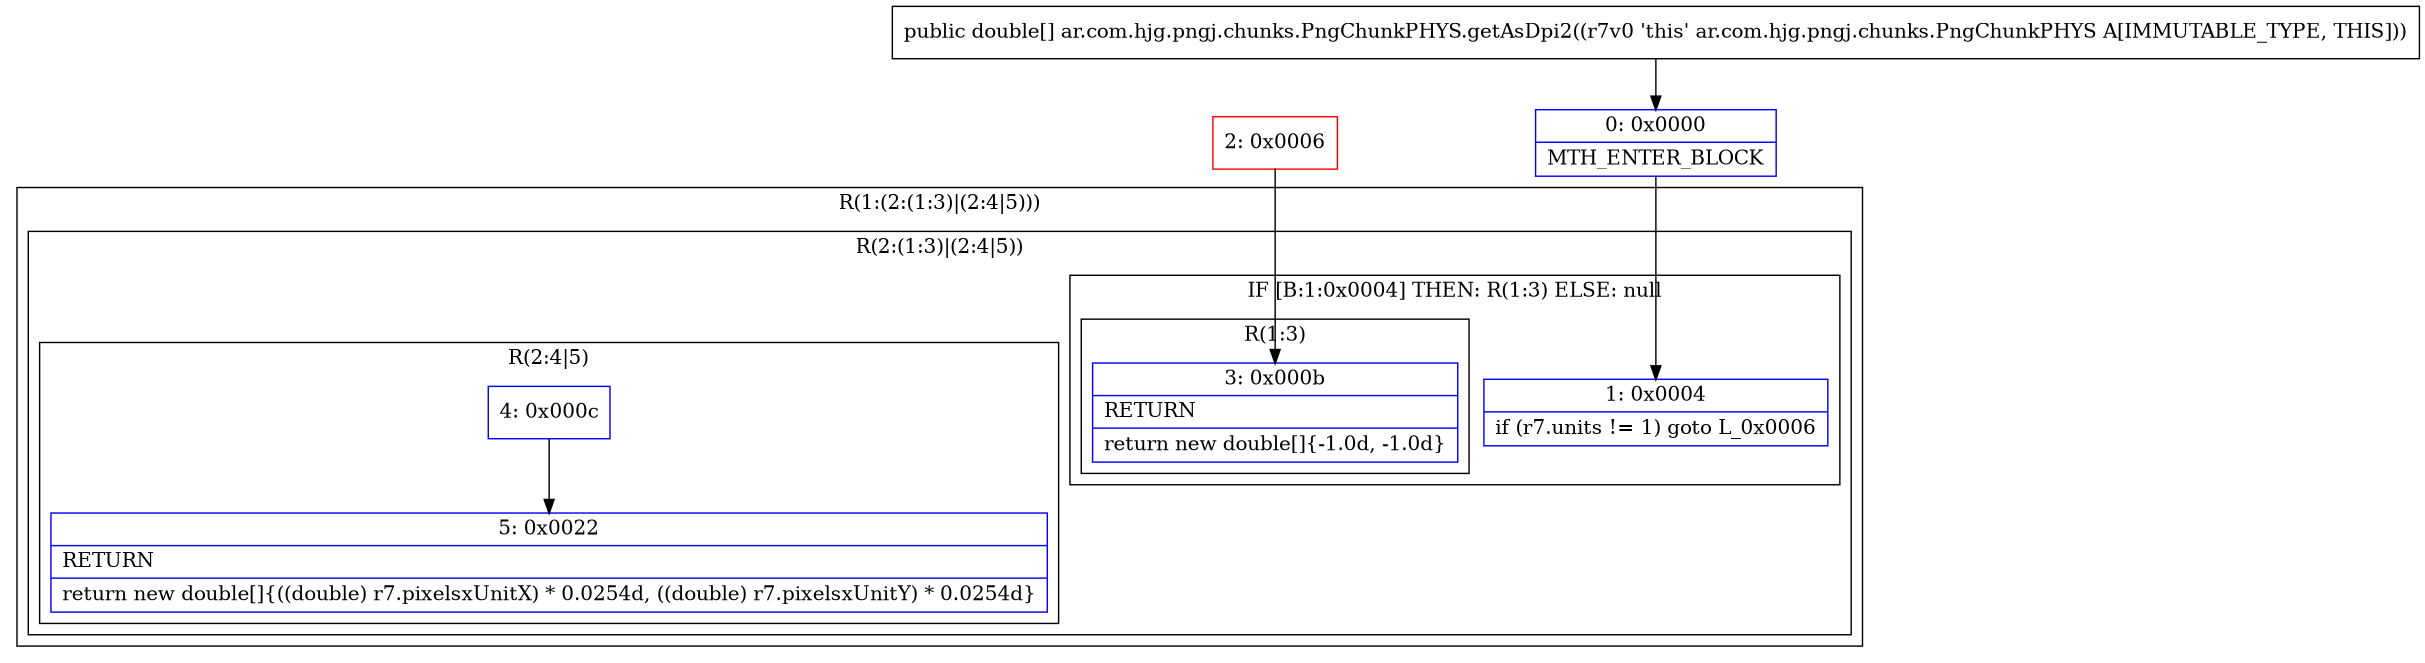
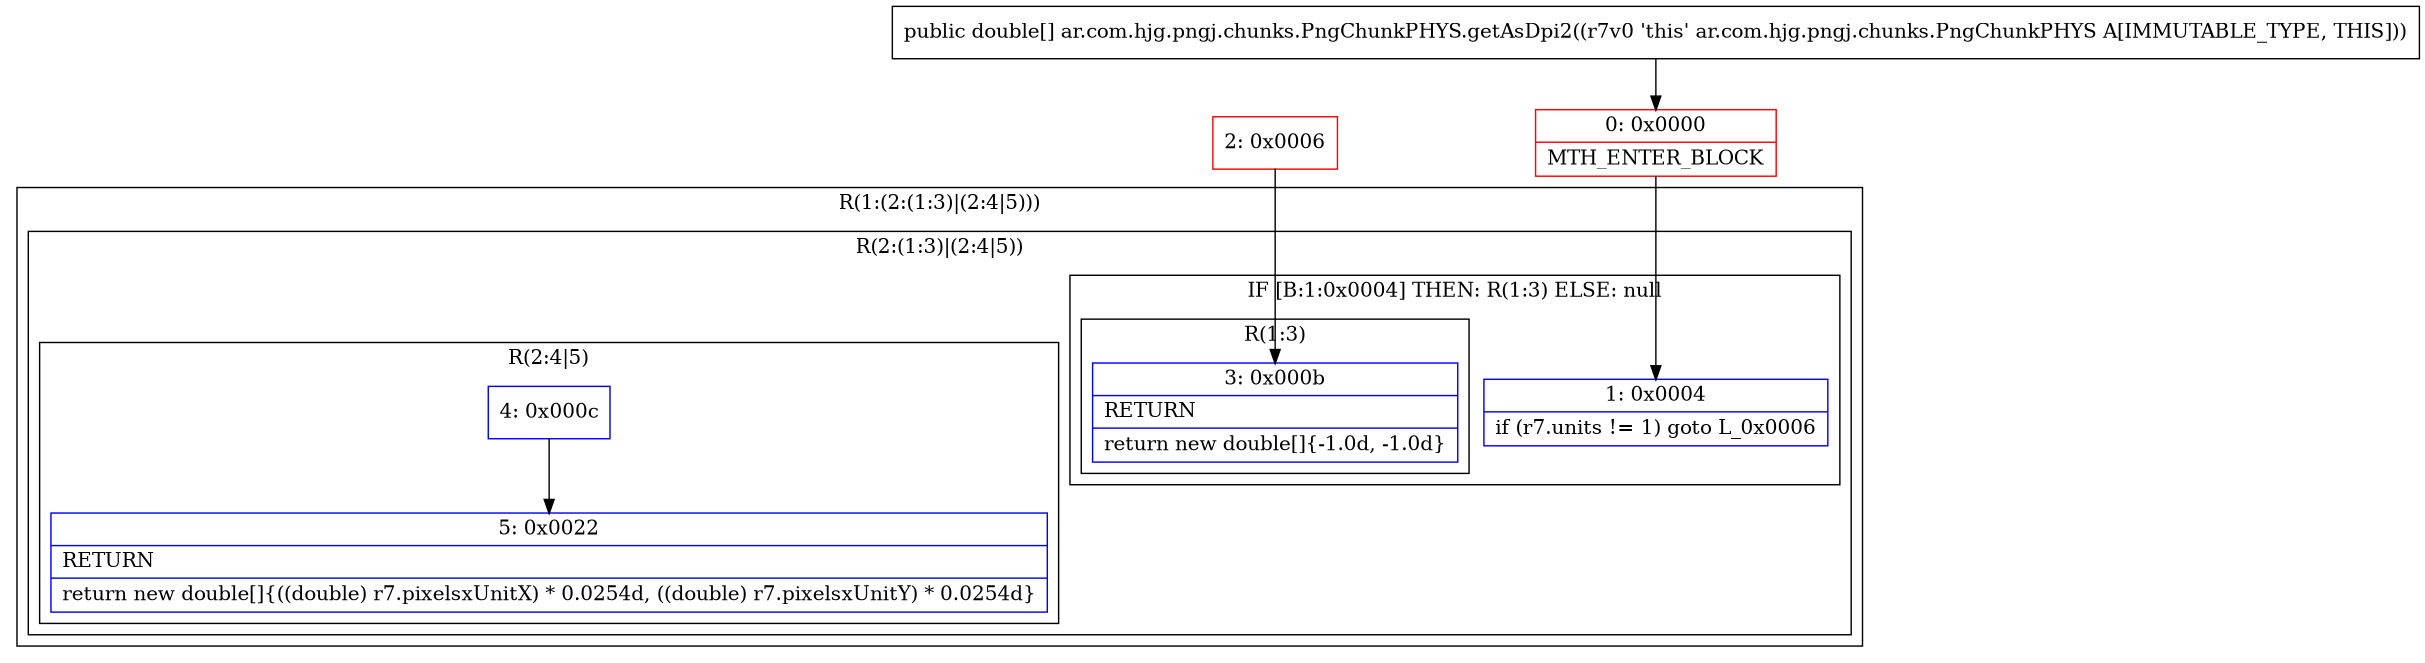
(1656, 143) -> (1656, 143)
